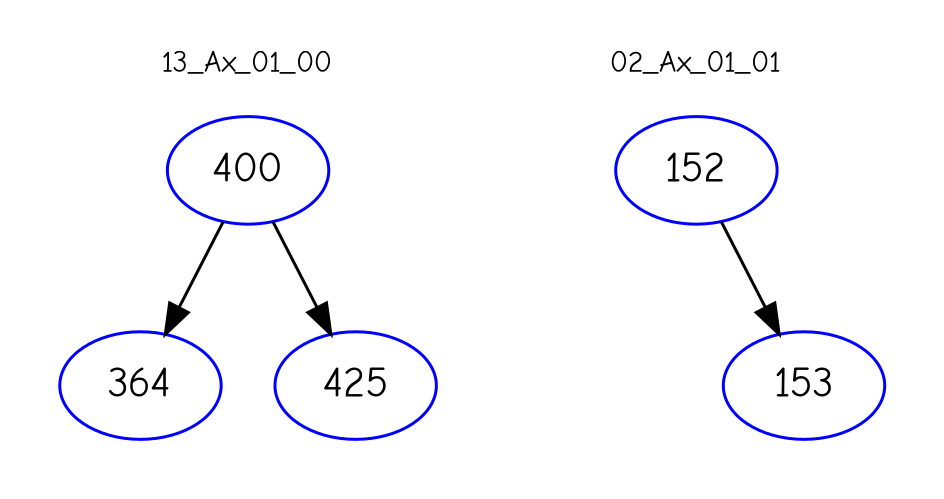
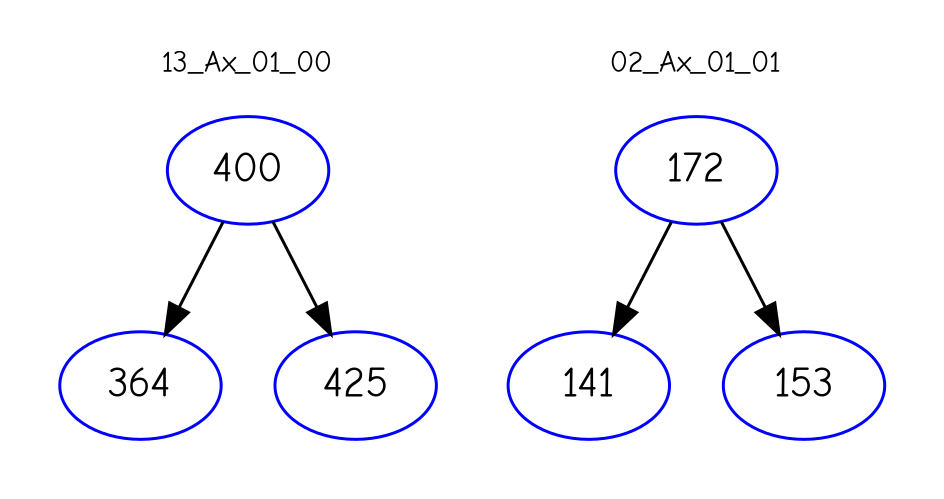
(696, 170) -> (696, 170)
none -> (589, 386)
